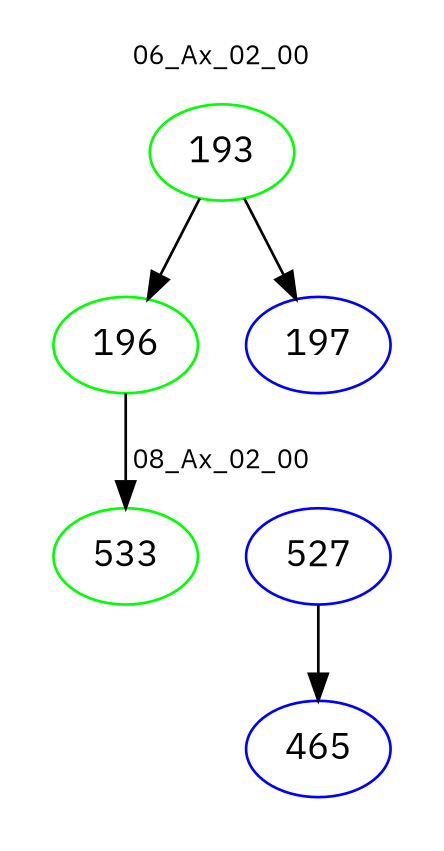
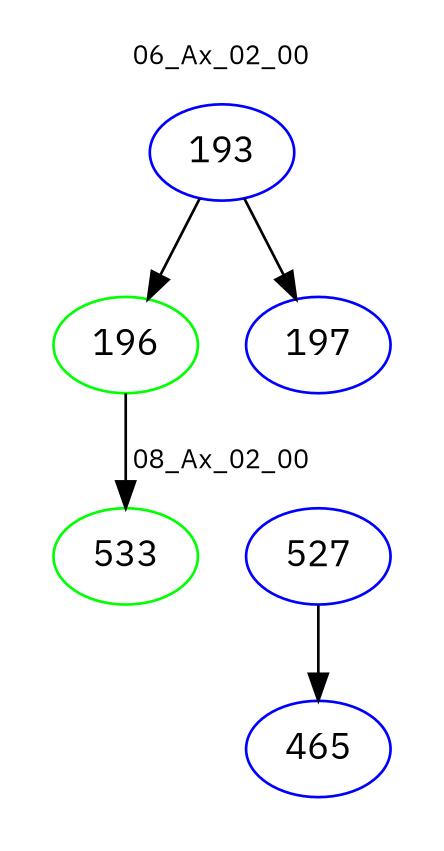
(222, 152) -> (222, 152)
